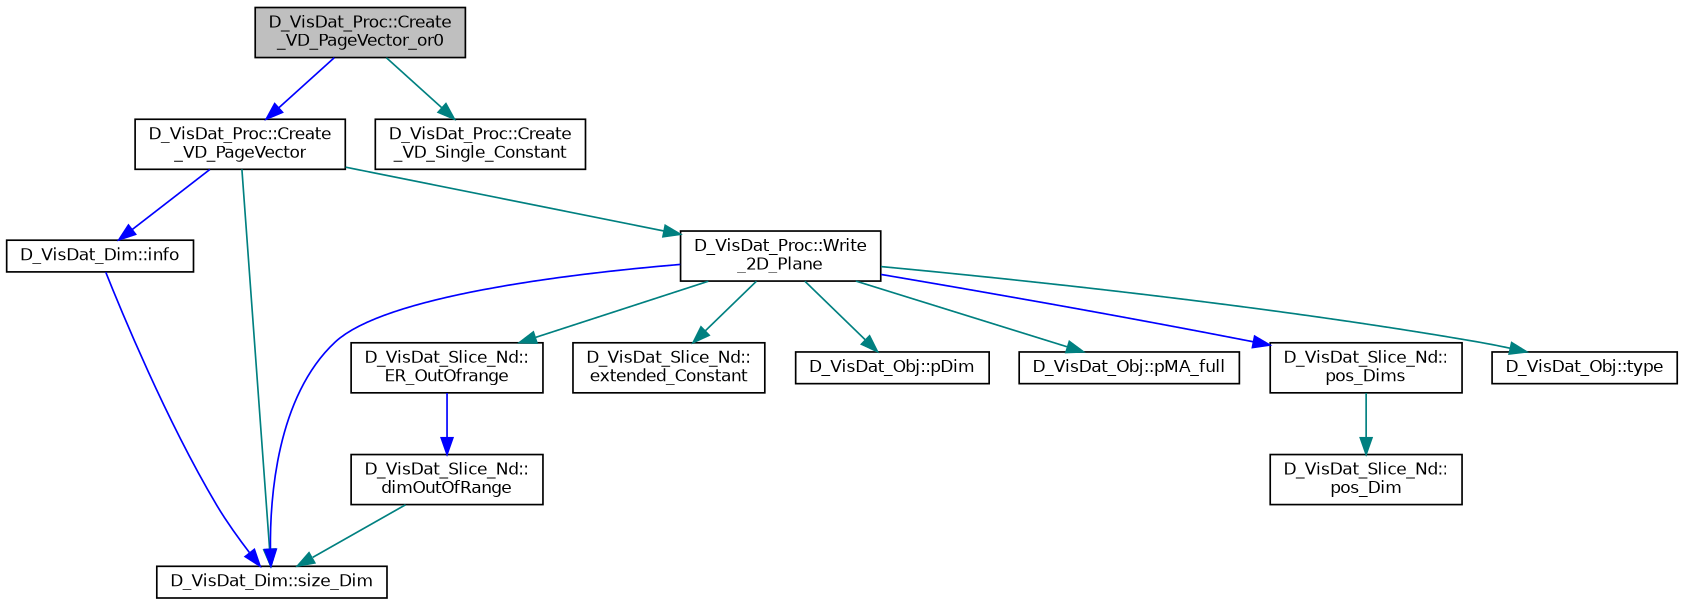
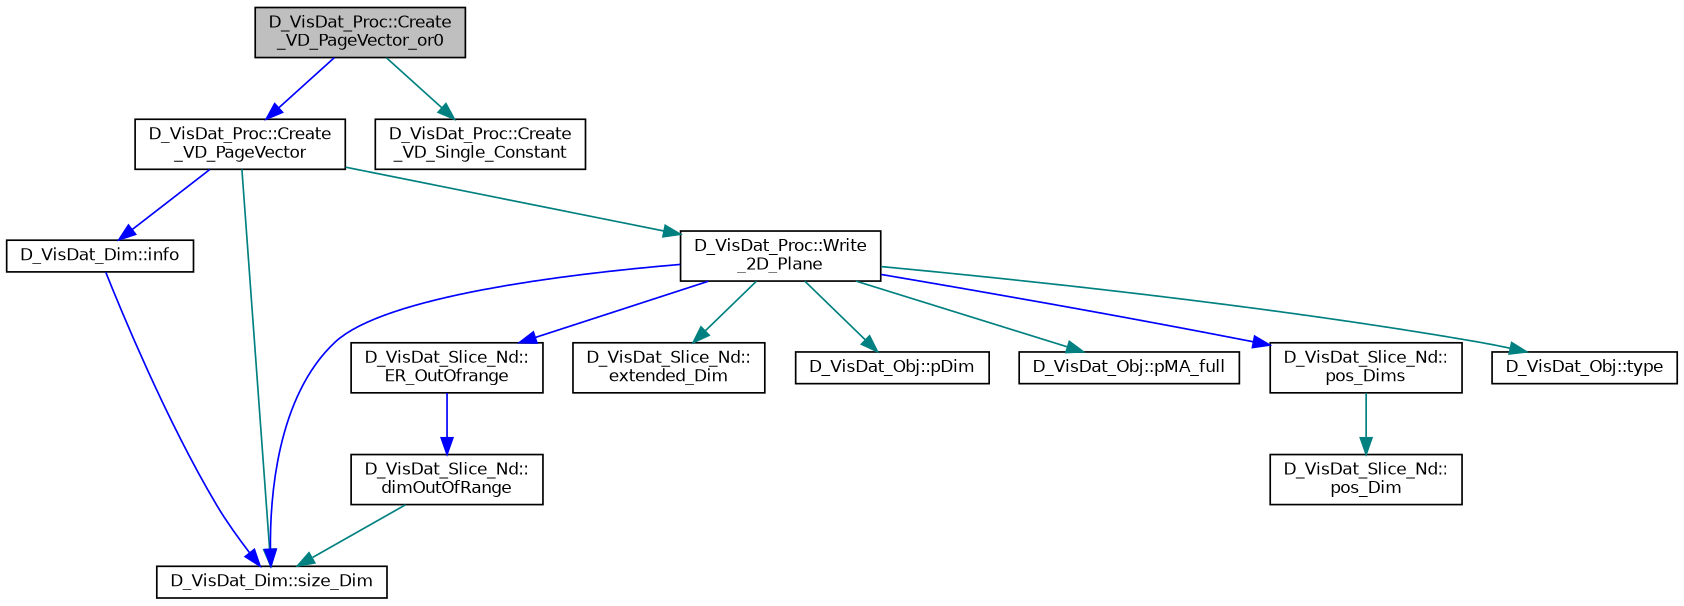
(622, 309) -> (622, 309)
(669, 368) -> (669, 368)
